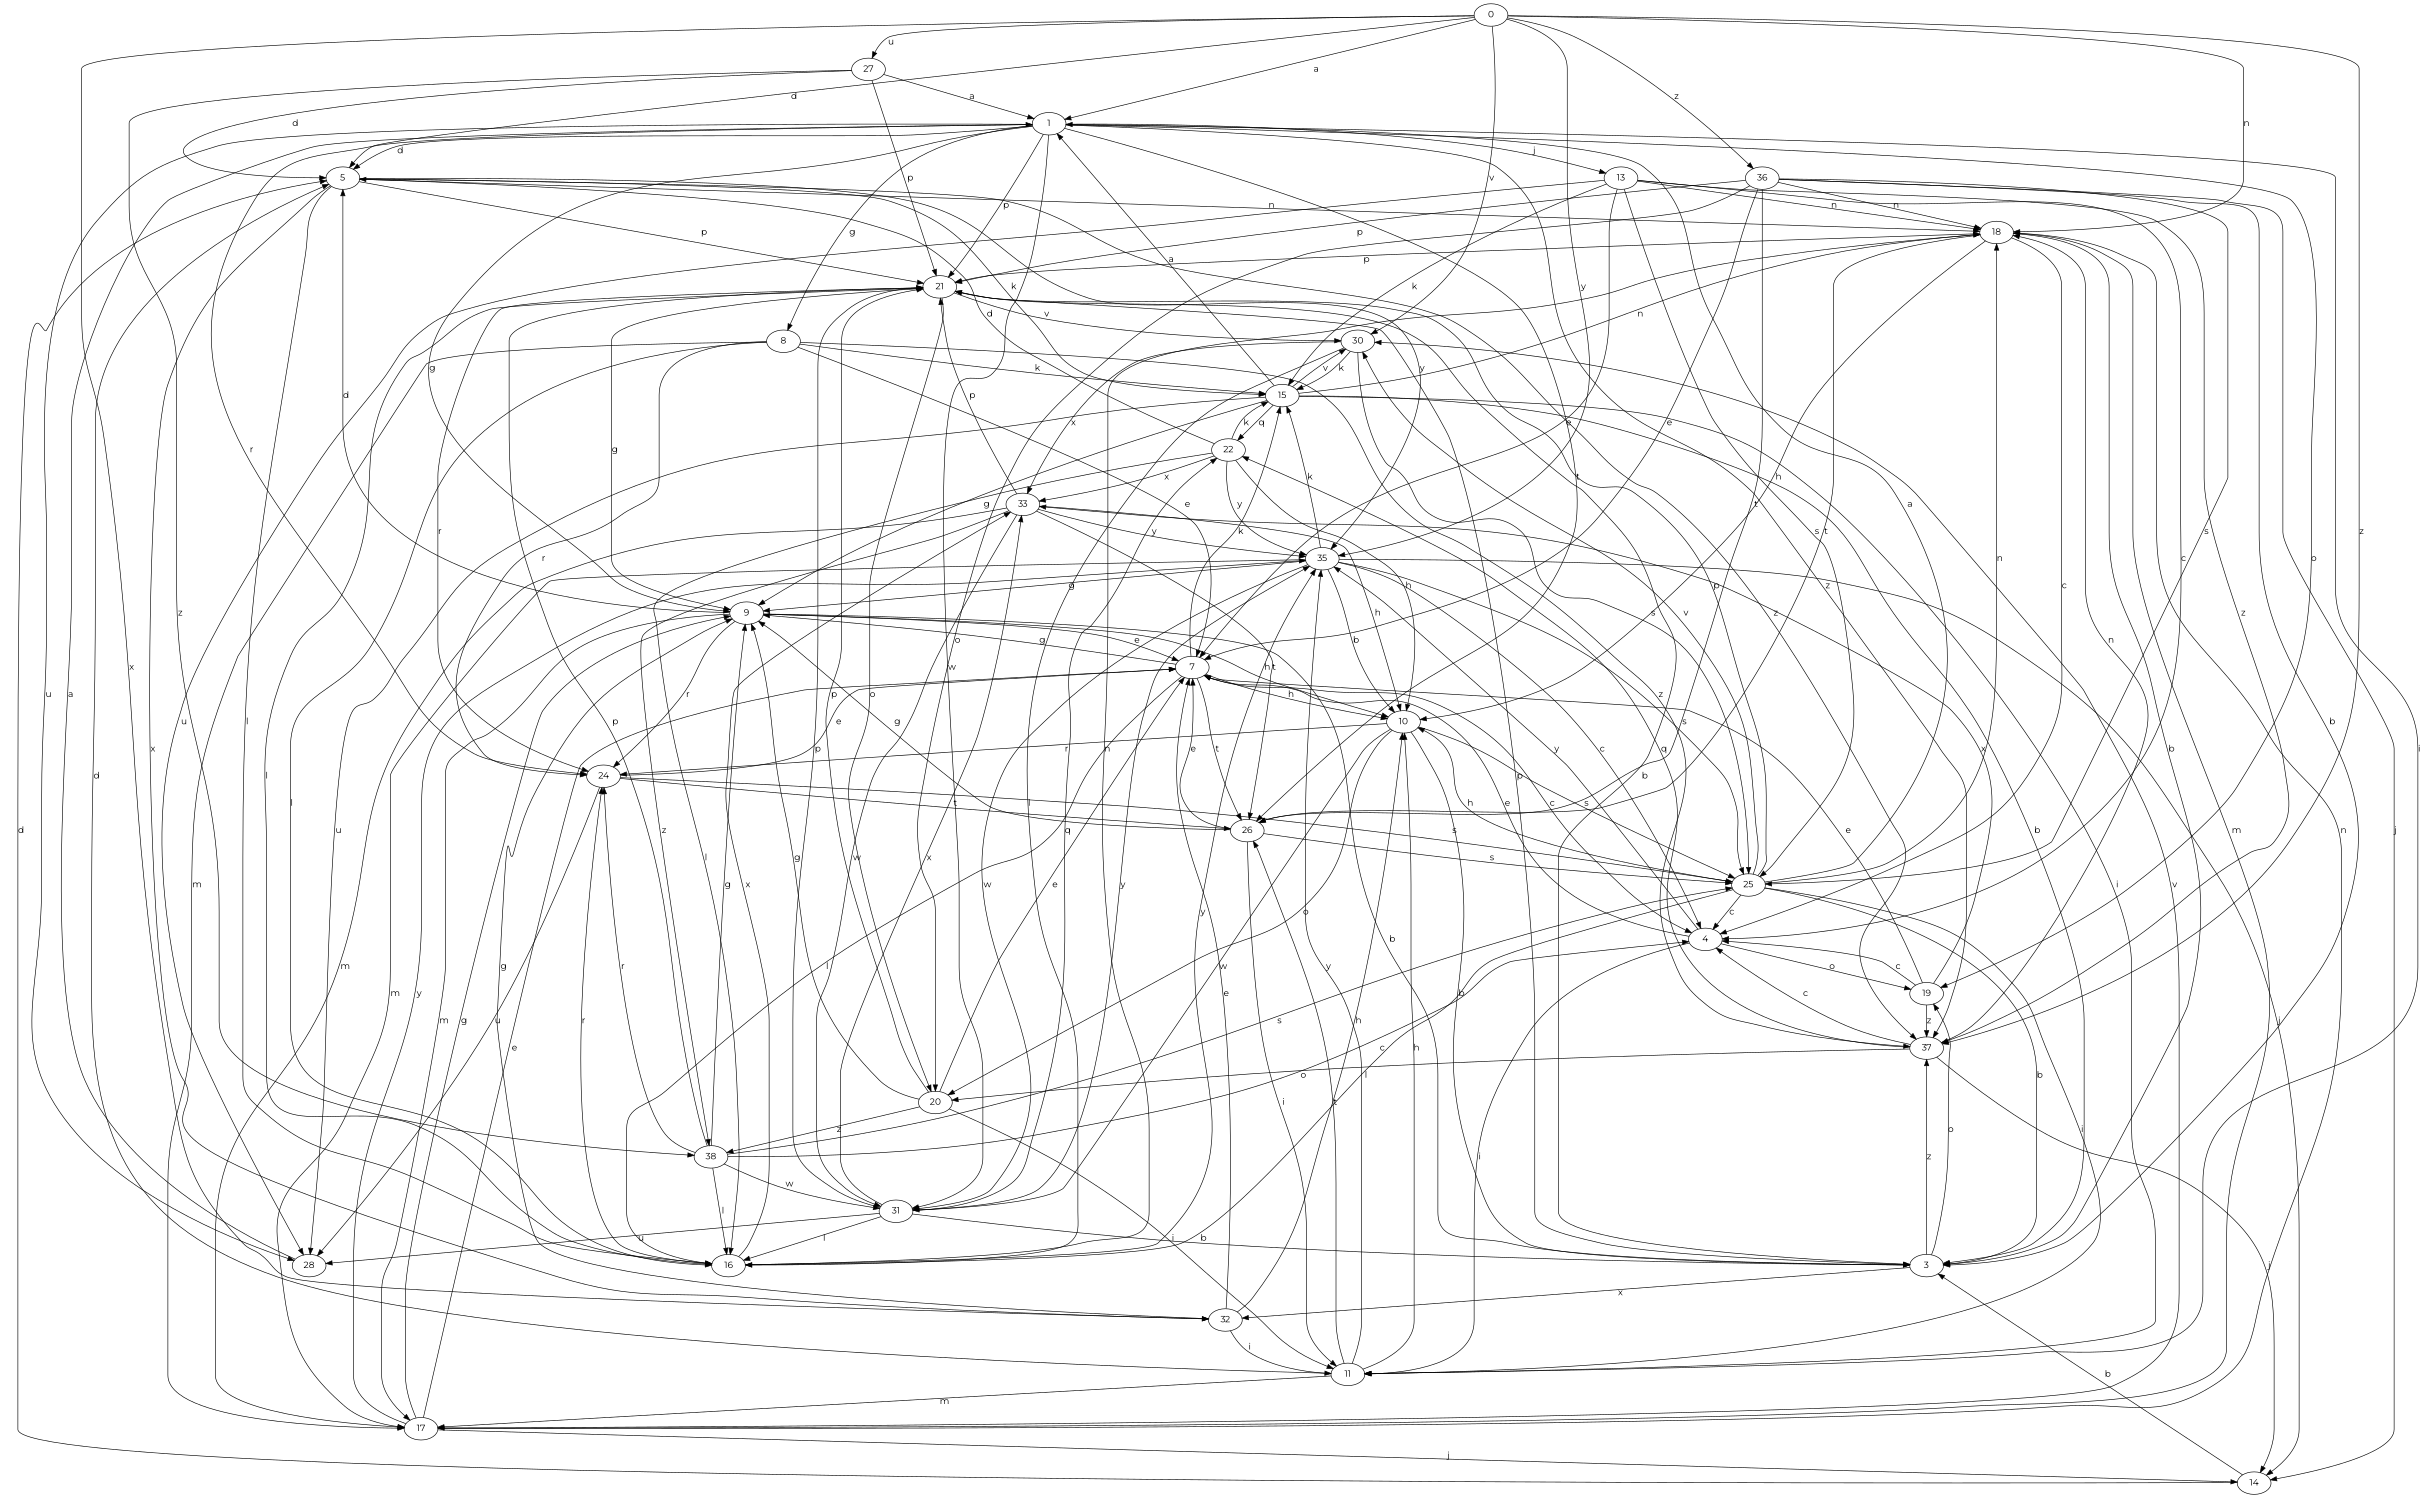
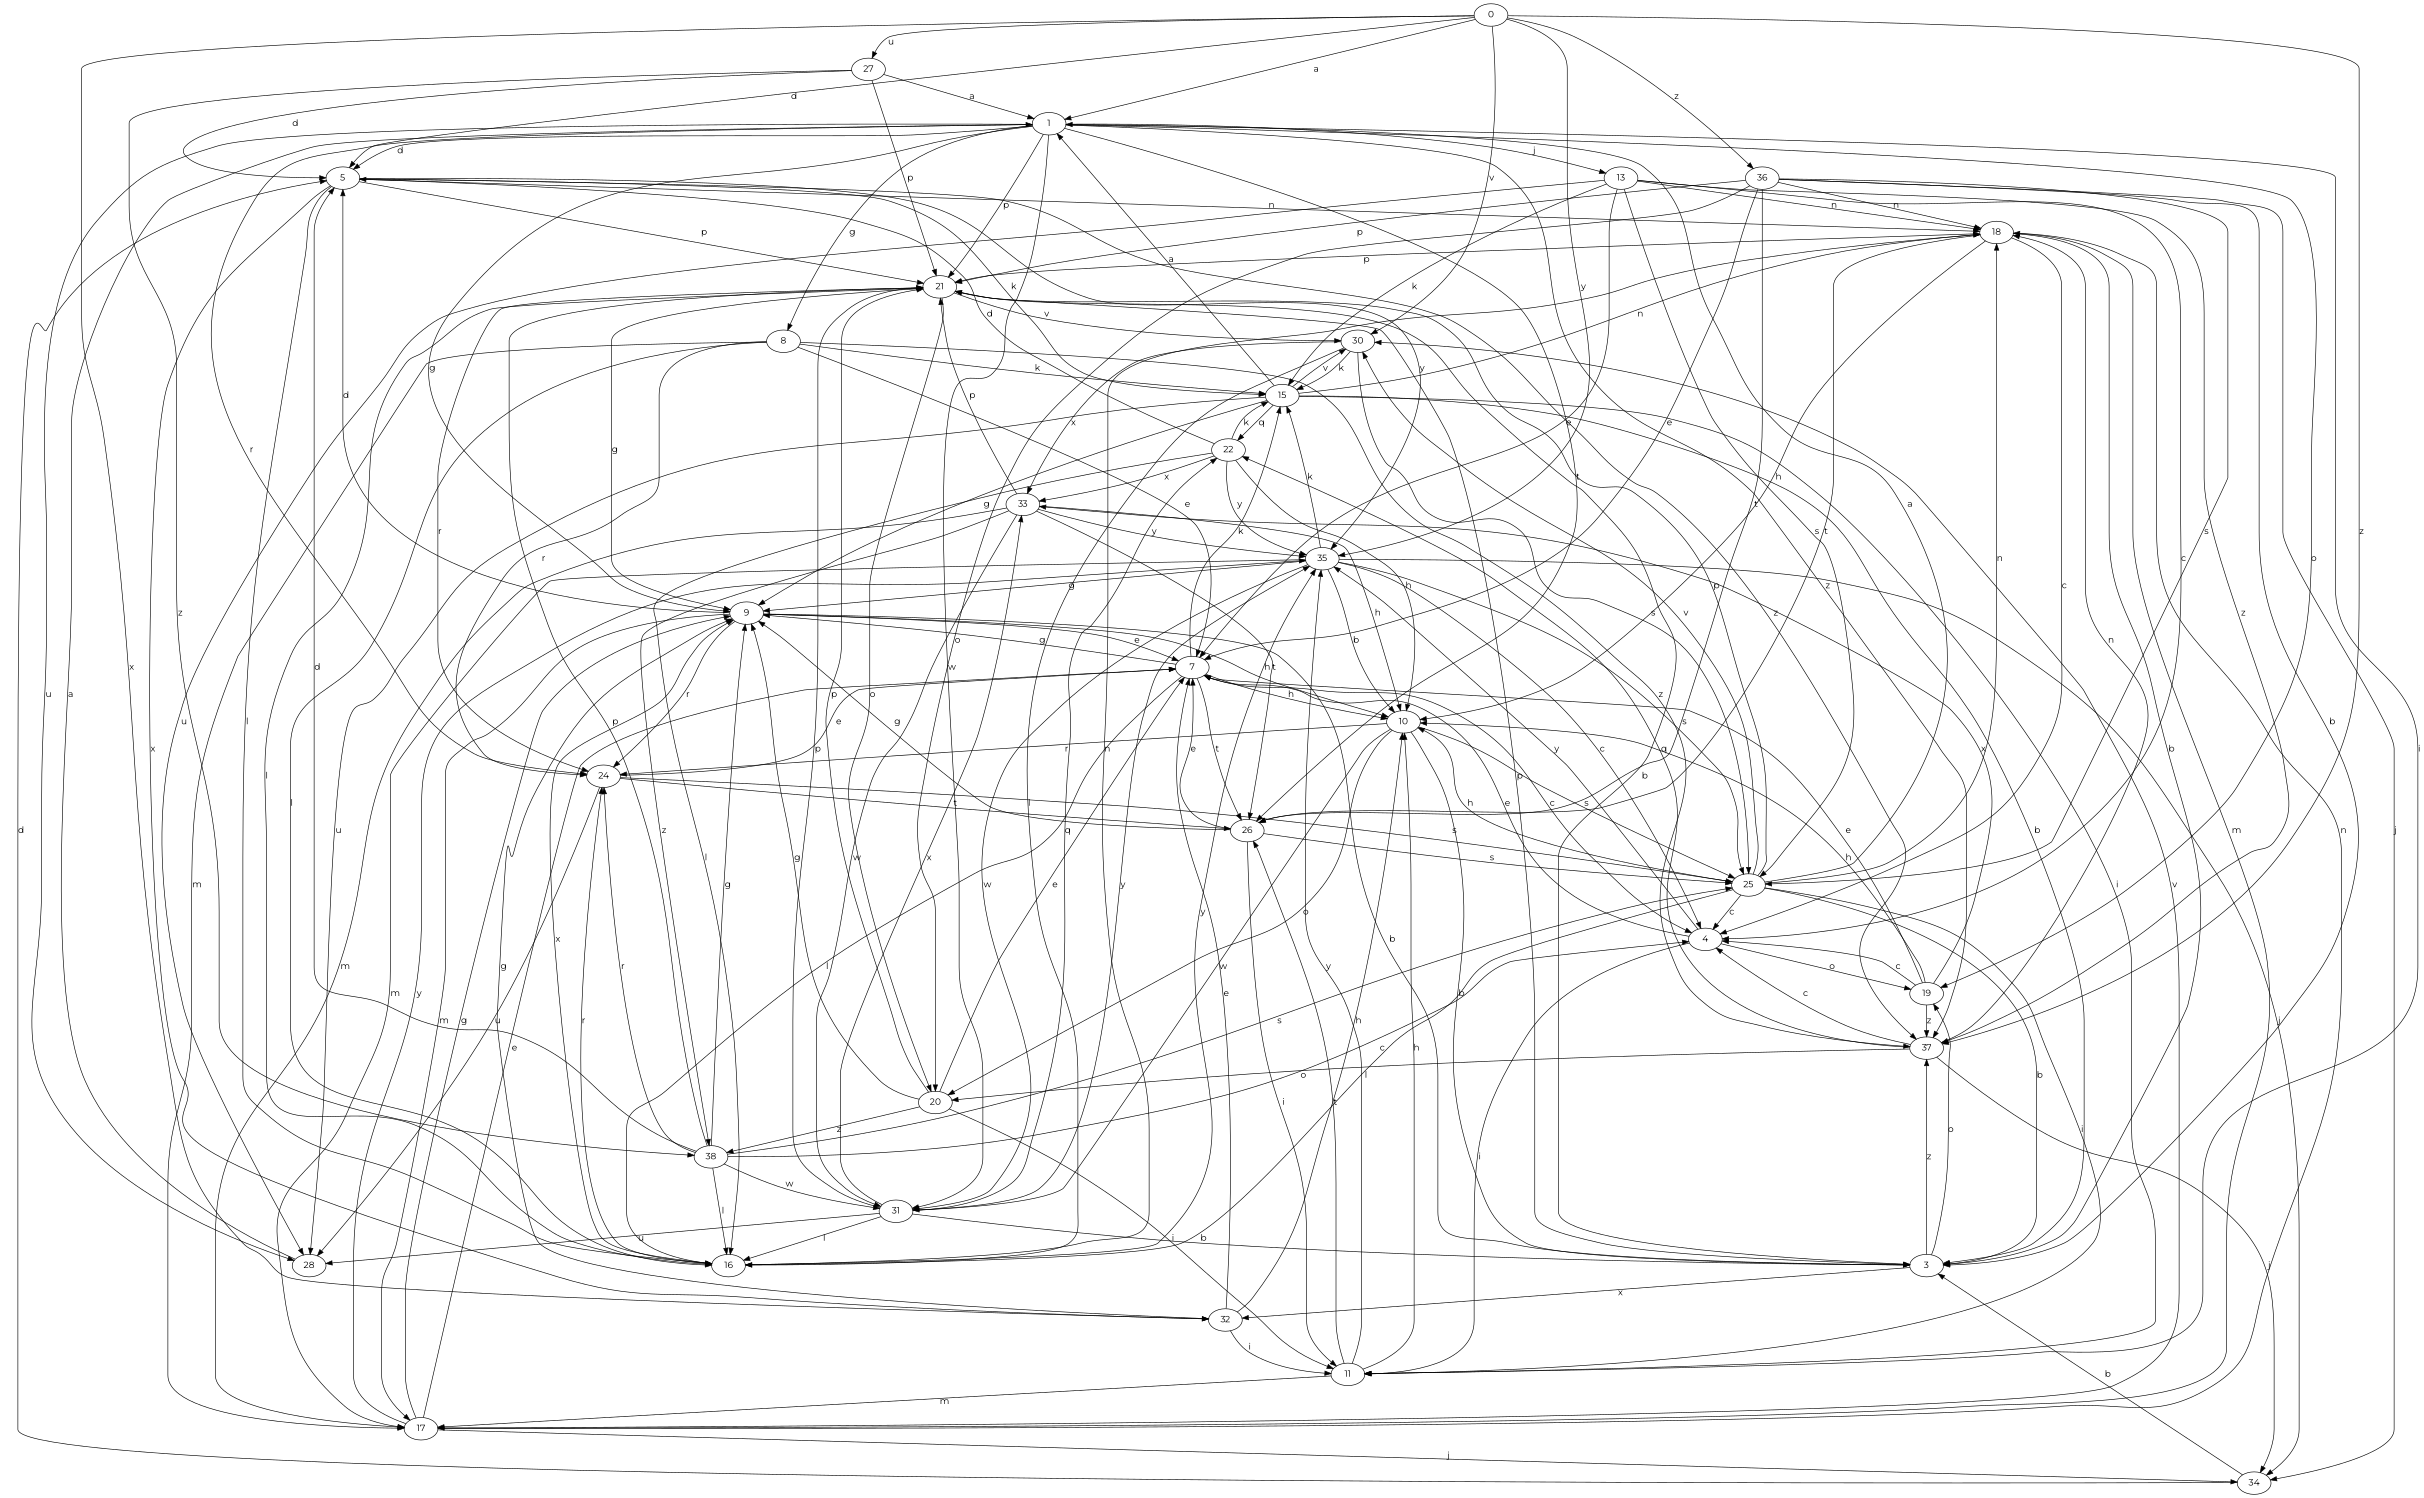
(2052, 37) -> none
none -> (1733, 780)
(732, 840) -> (555, 948)
(179, 1225) -> (314, 798)
(2254, 1483) -> (2254, 1483)
